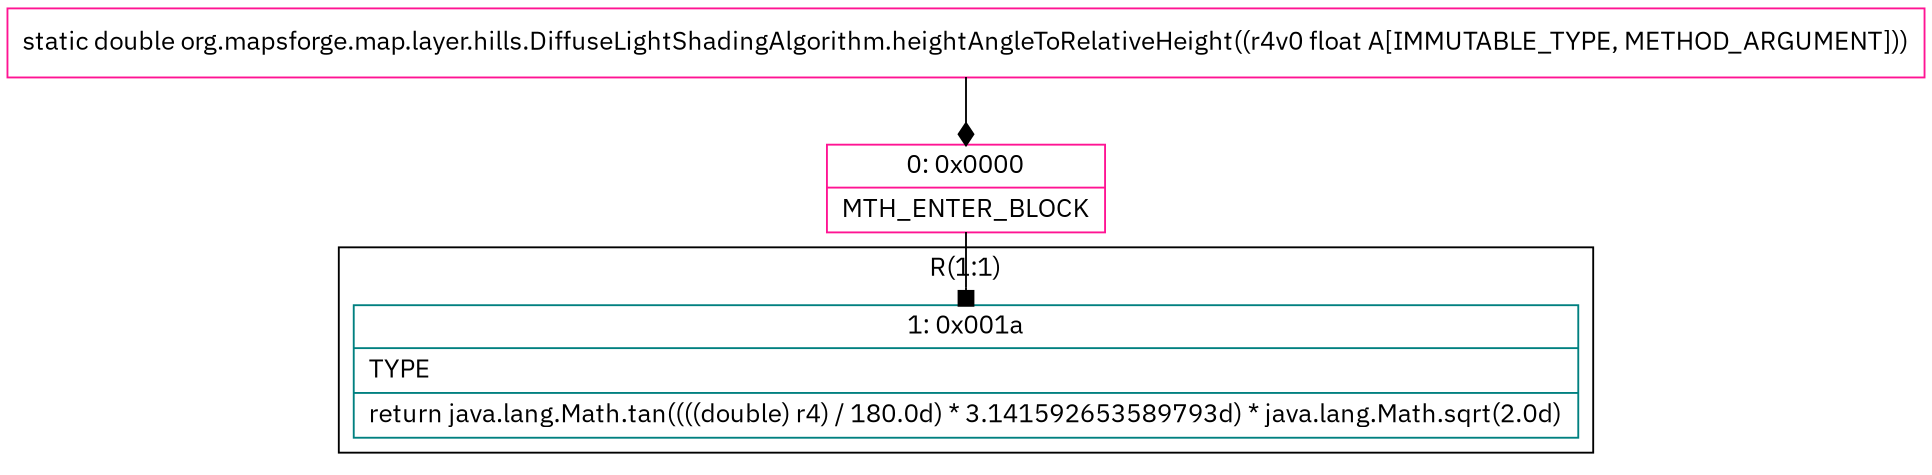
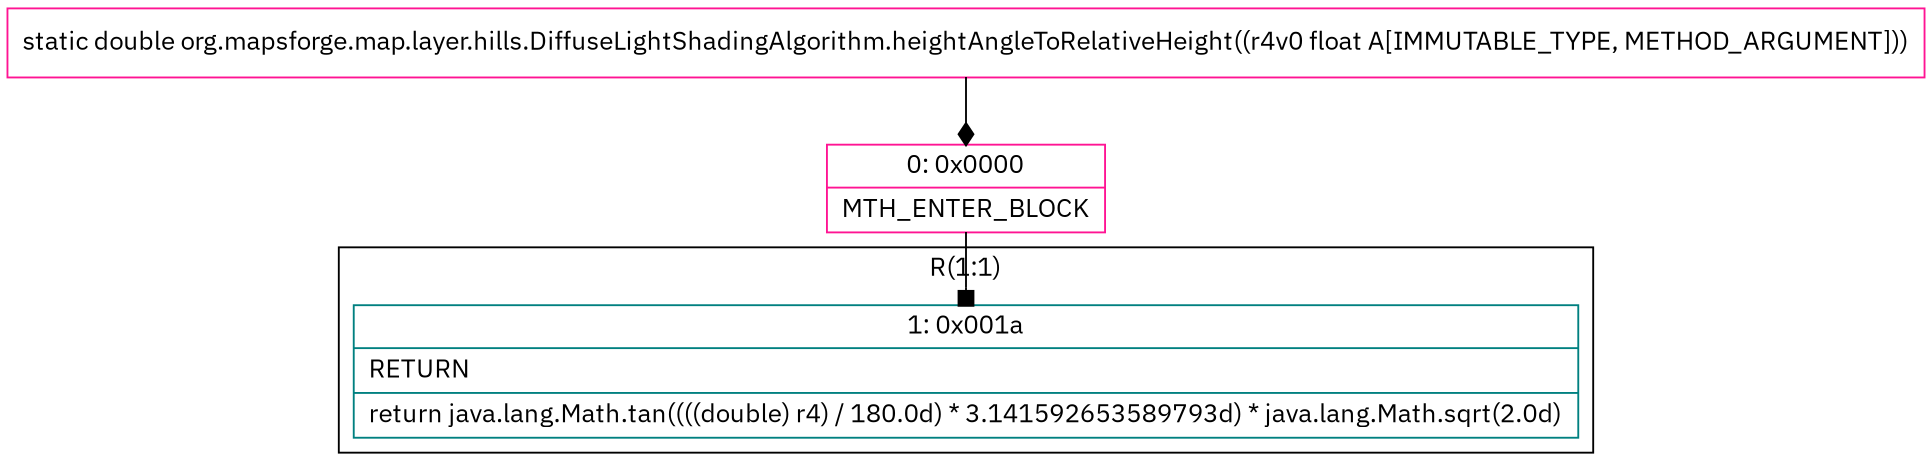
(400, 370) -> (420, 370)
